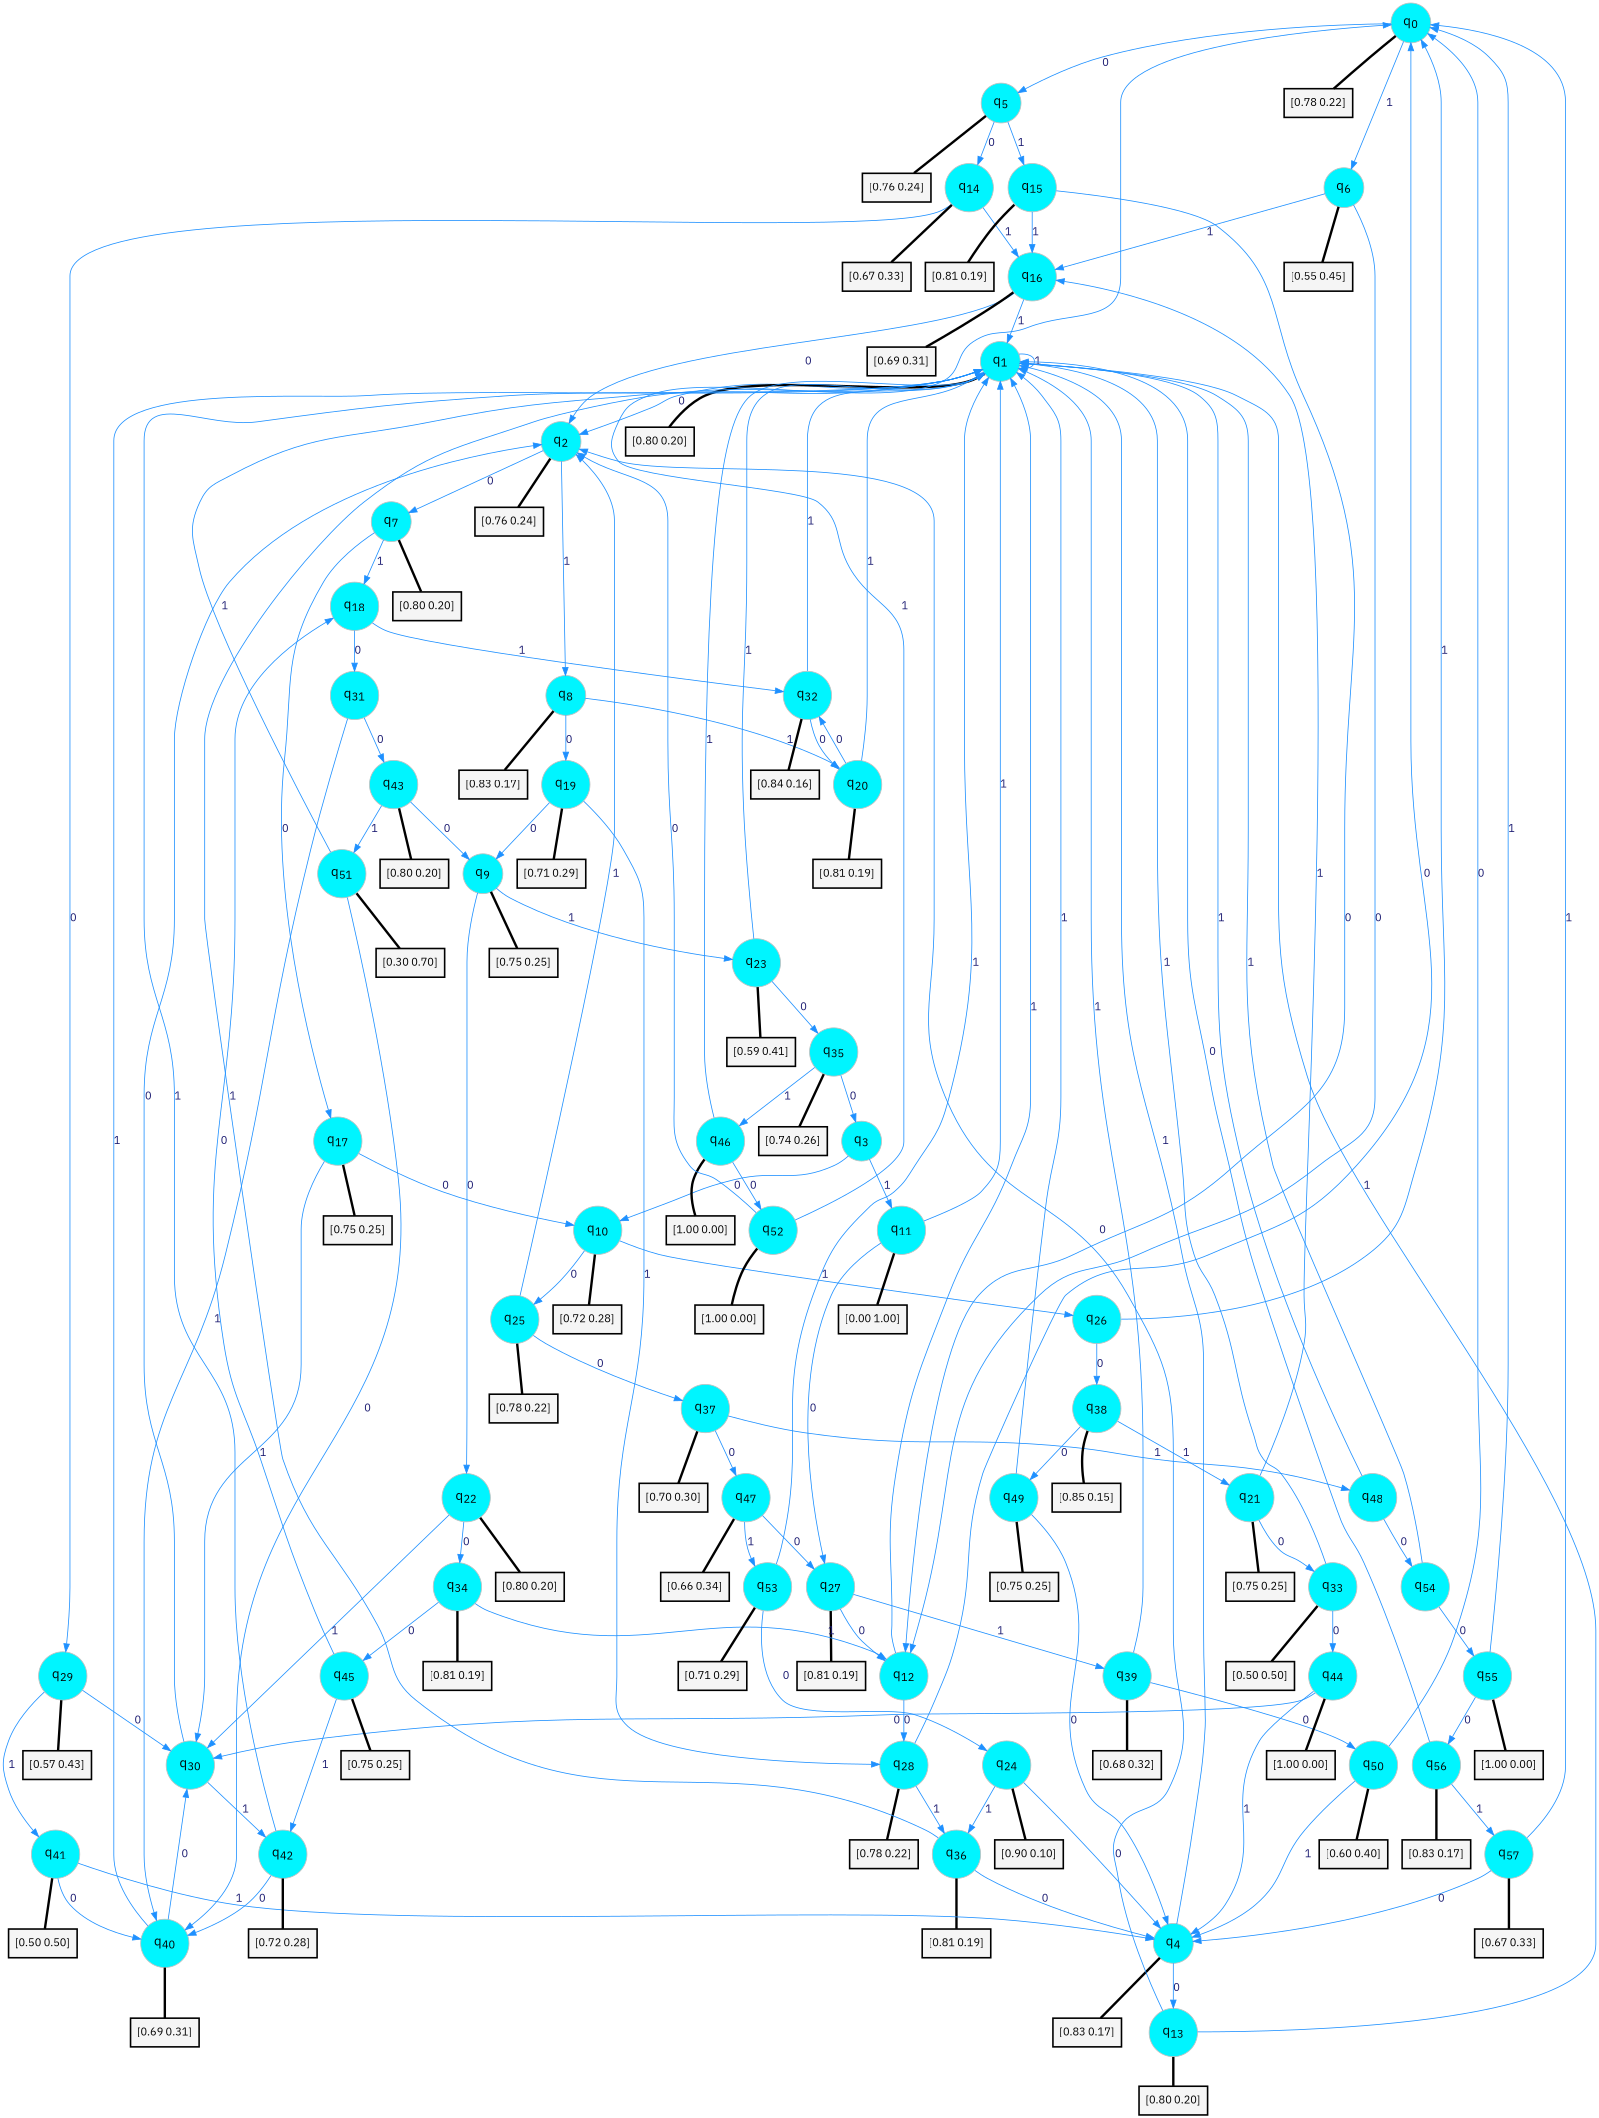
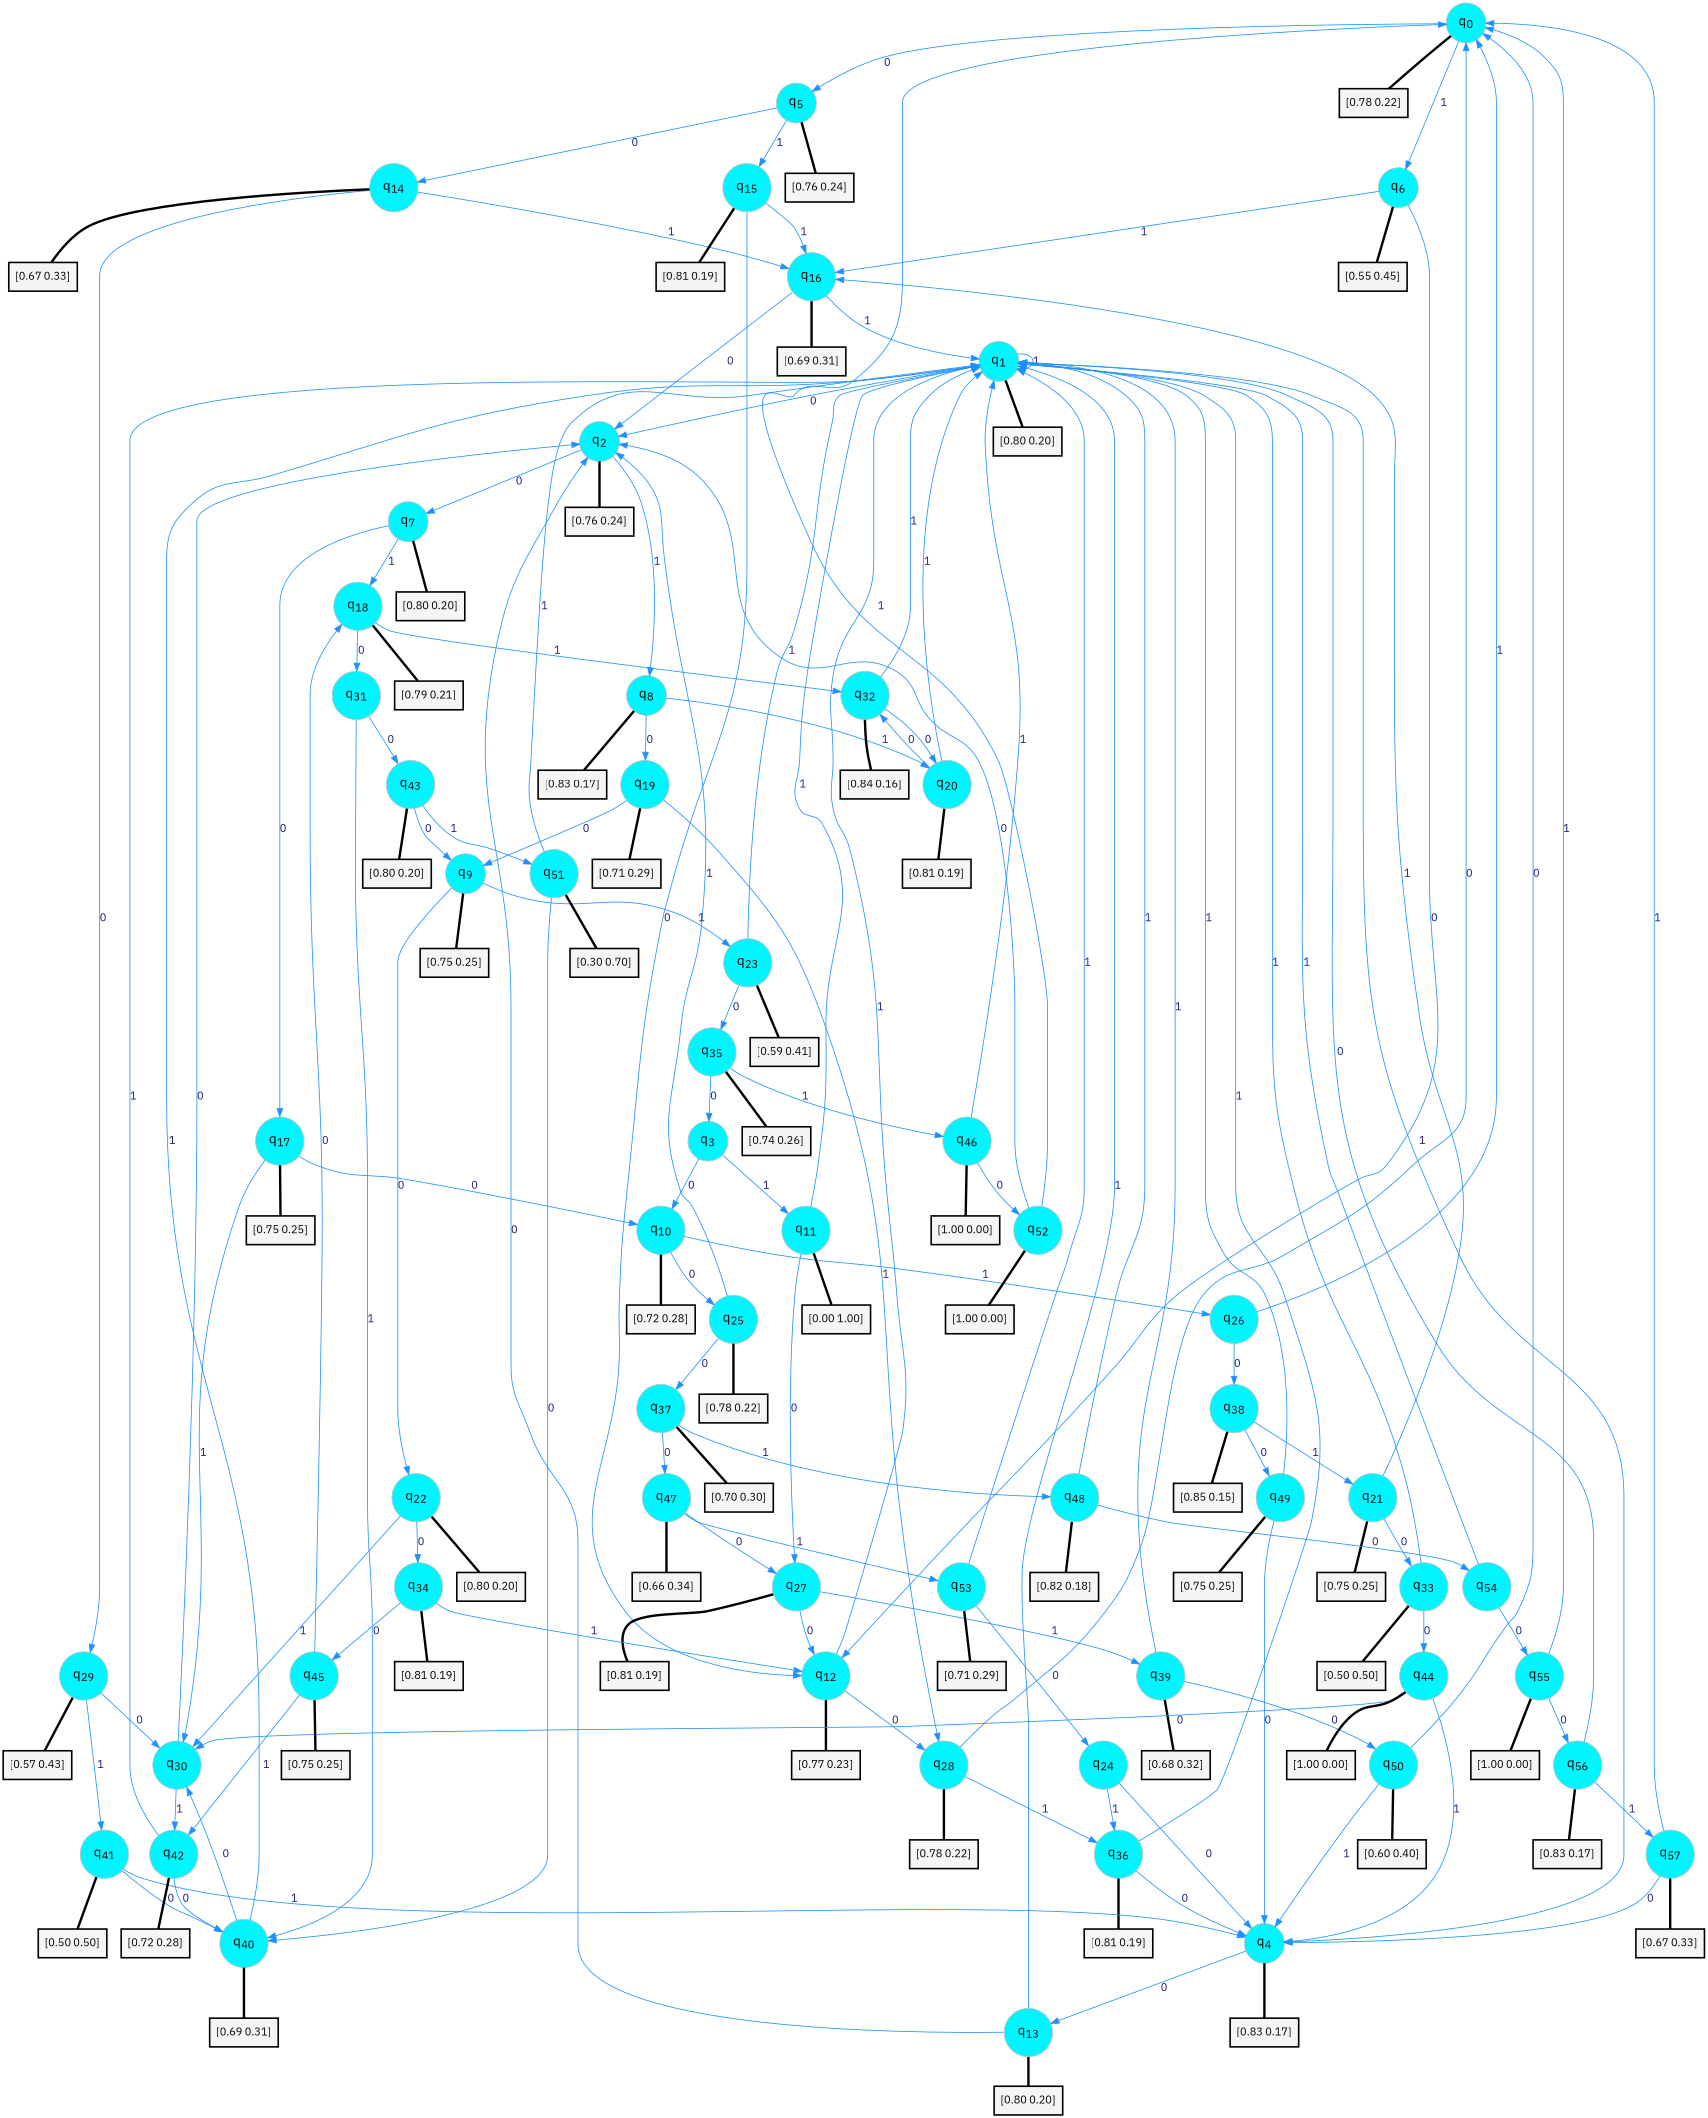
none -> (429, 695)
none -> (1064, 1587)
none -> (826, 1765)
(1029, 1854) -> none
